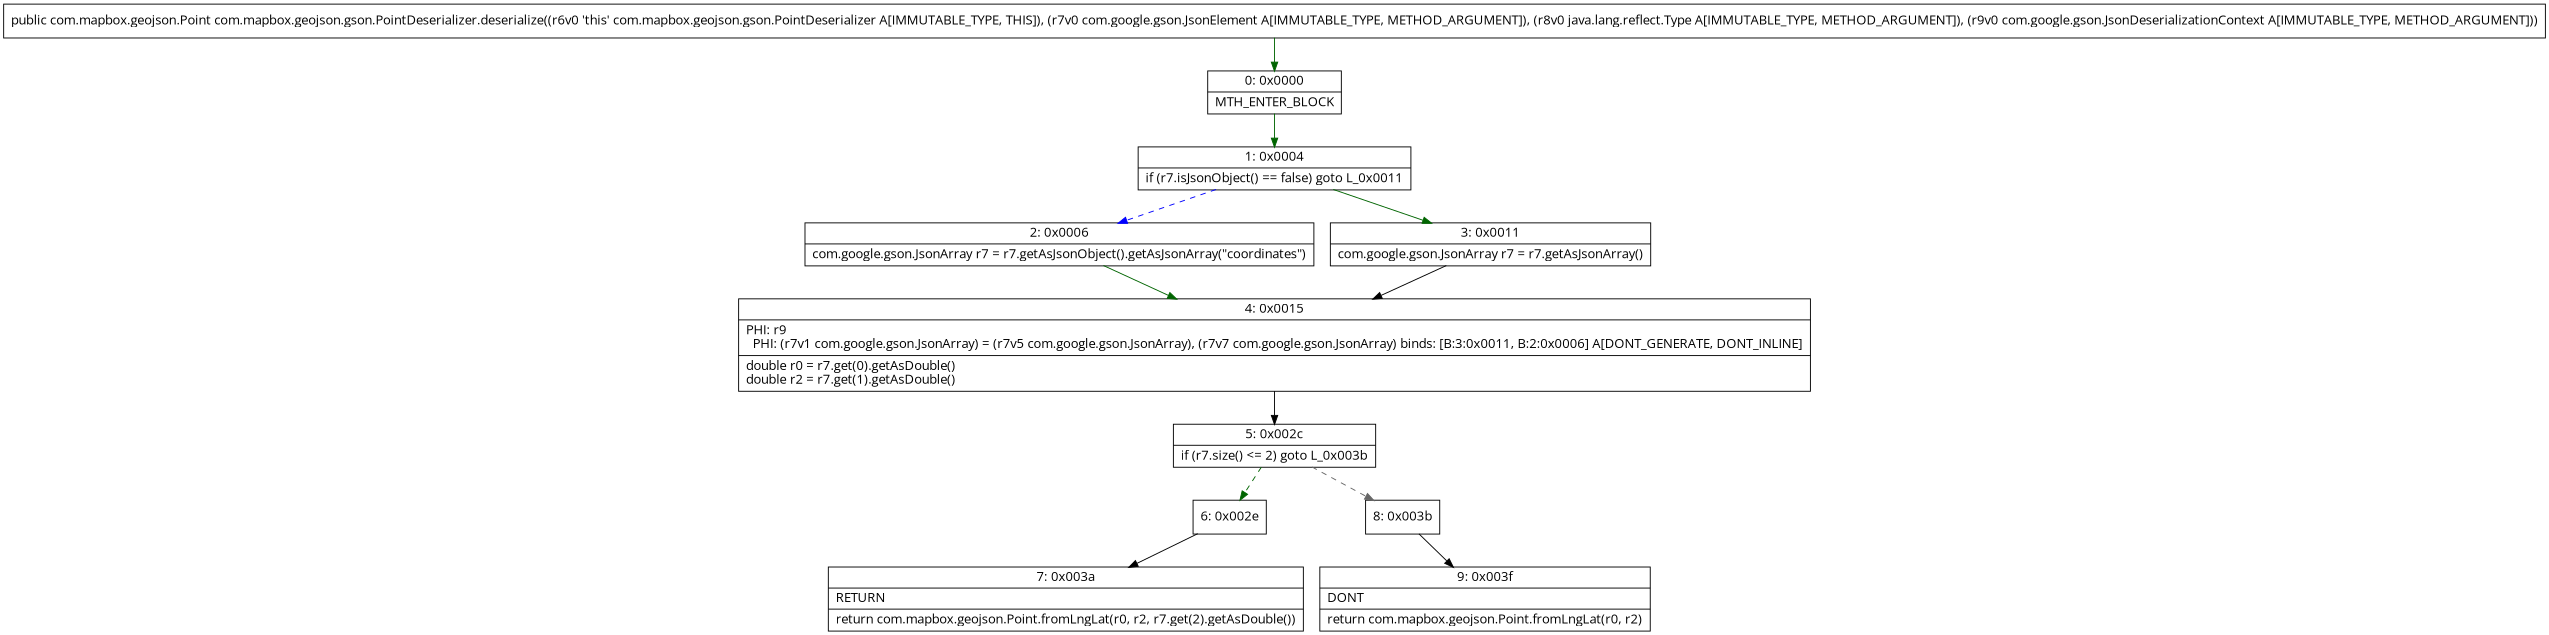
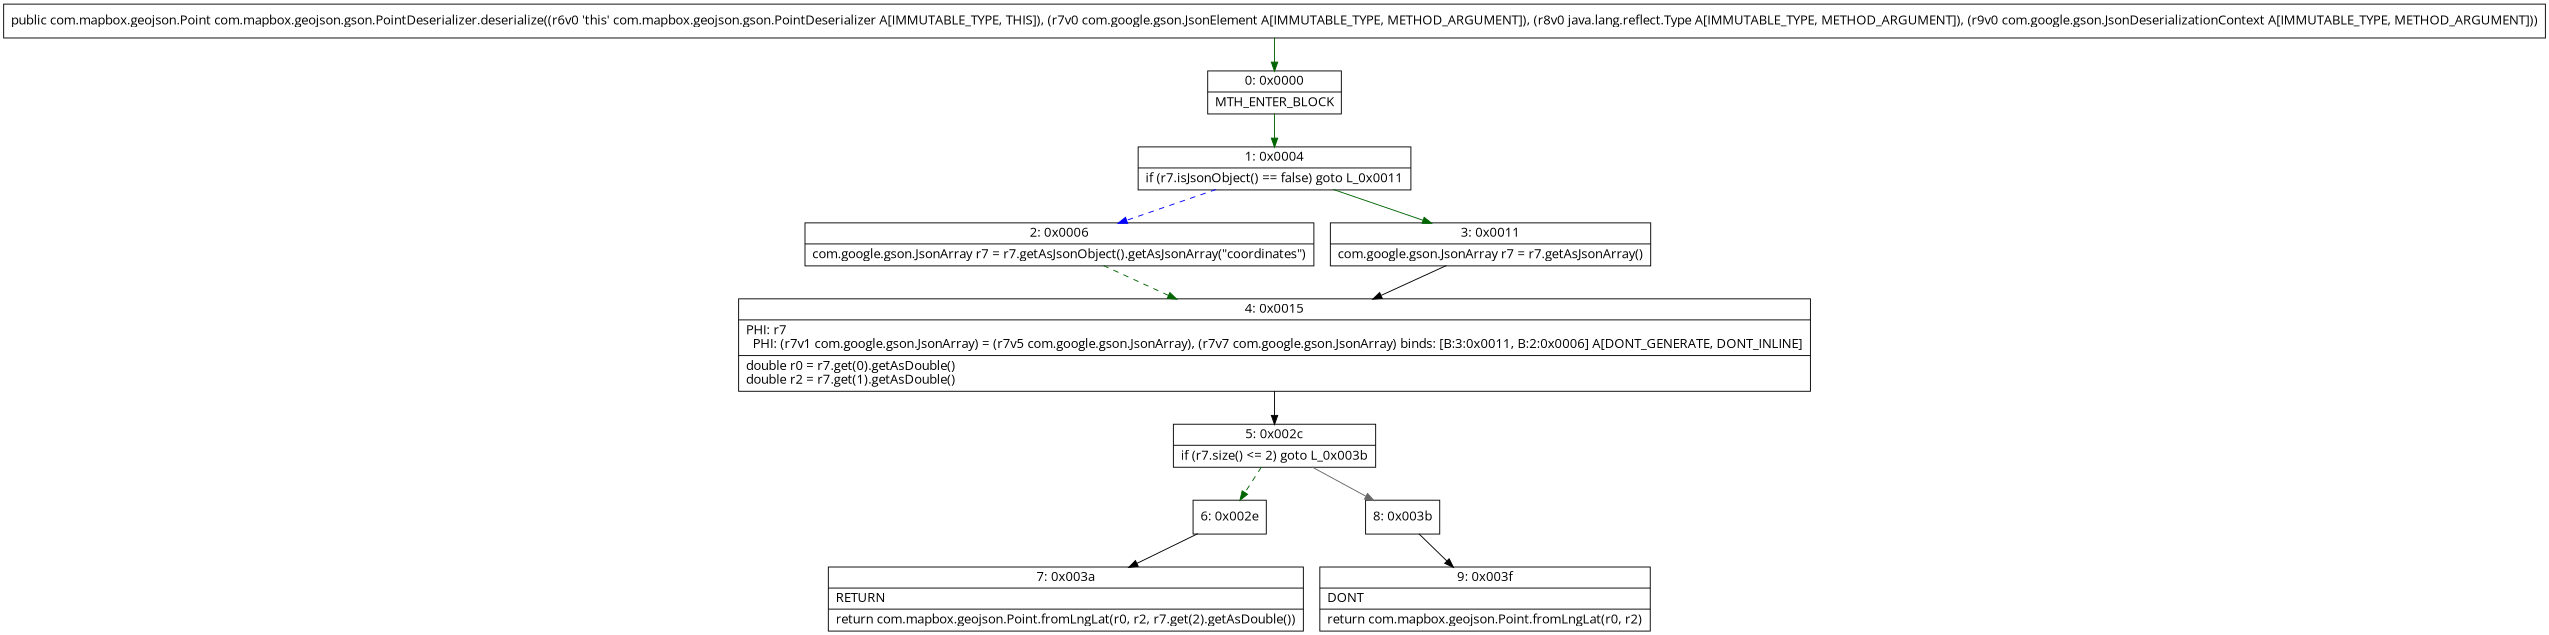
(1136, 280) -> (1136, 280)
(768, 330) -> (768, 330)
(1339, 482) -> (1339, 482)
